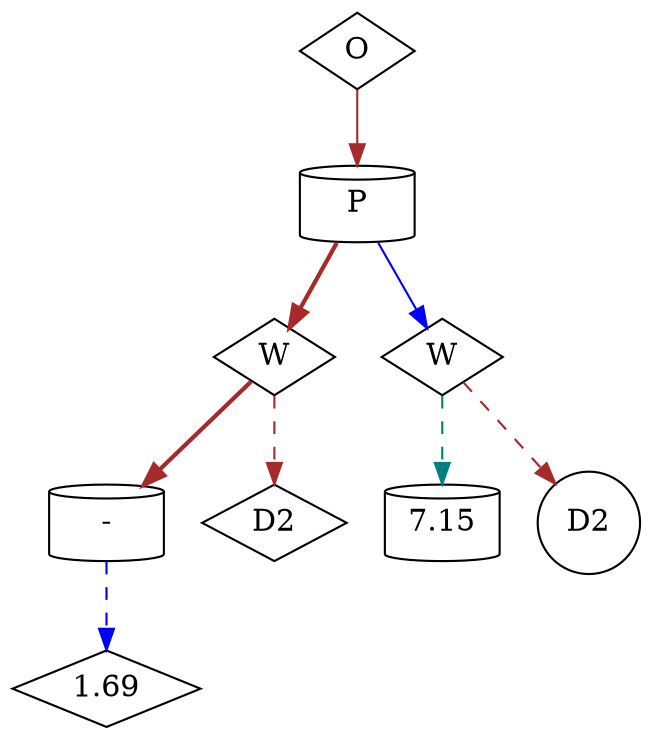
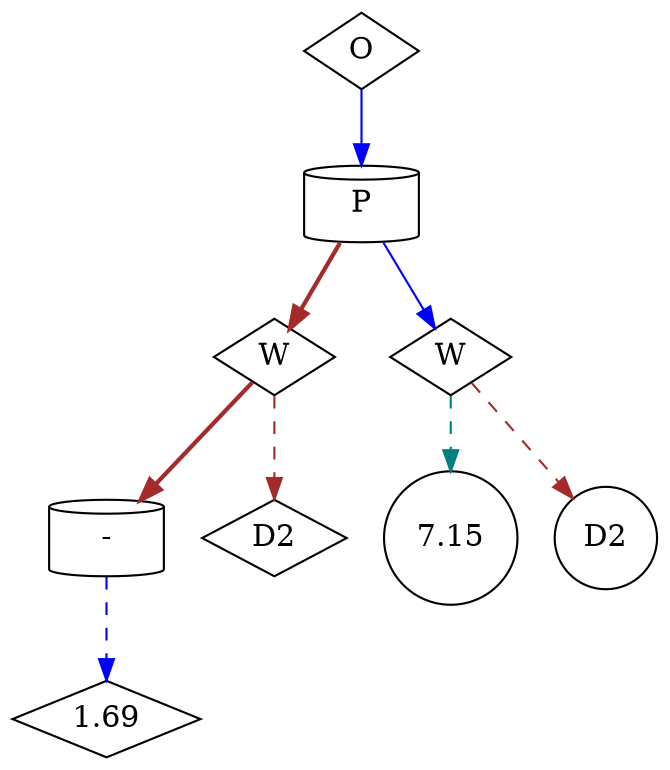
(357, 117) -> (362, 117)
(442, 523) -> (451, 538)
